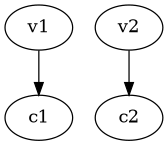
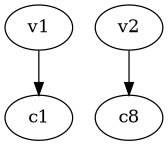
(129, 118) -> (129, 118)
